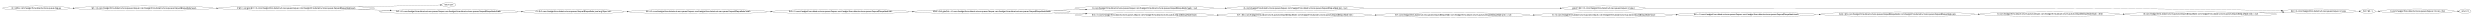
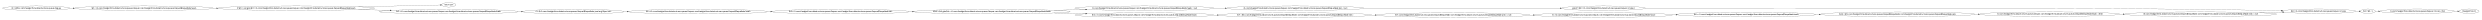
(2465, 11) -> (2469, 11)
